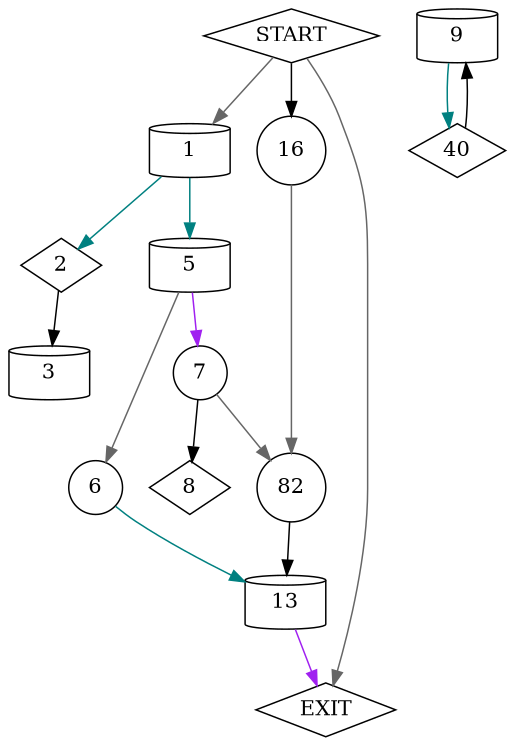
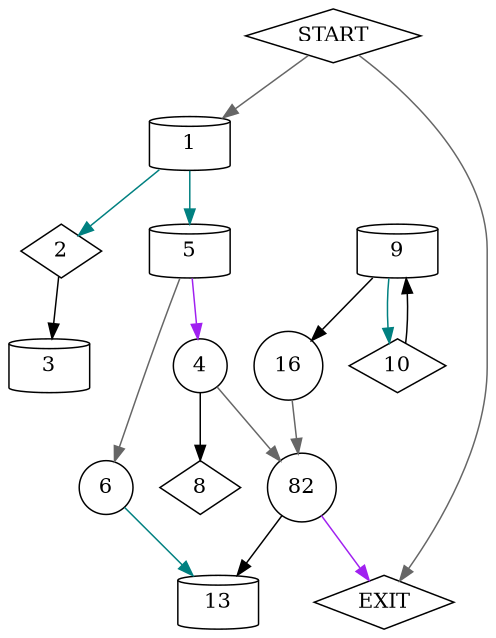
(291, 82) -> (348, 304)
(457, 151) -> (398, 366)
(200, 373) -> (200, 366)
(303, 651) -> (341, 542)
